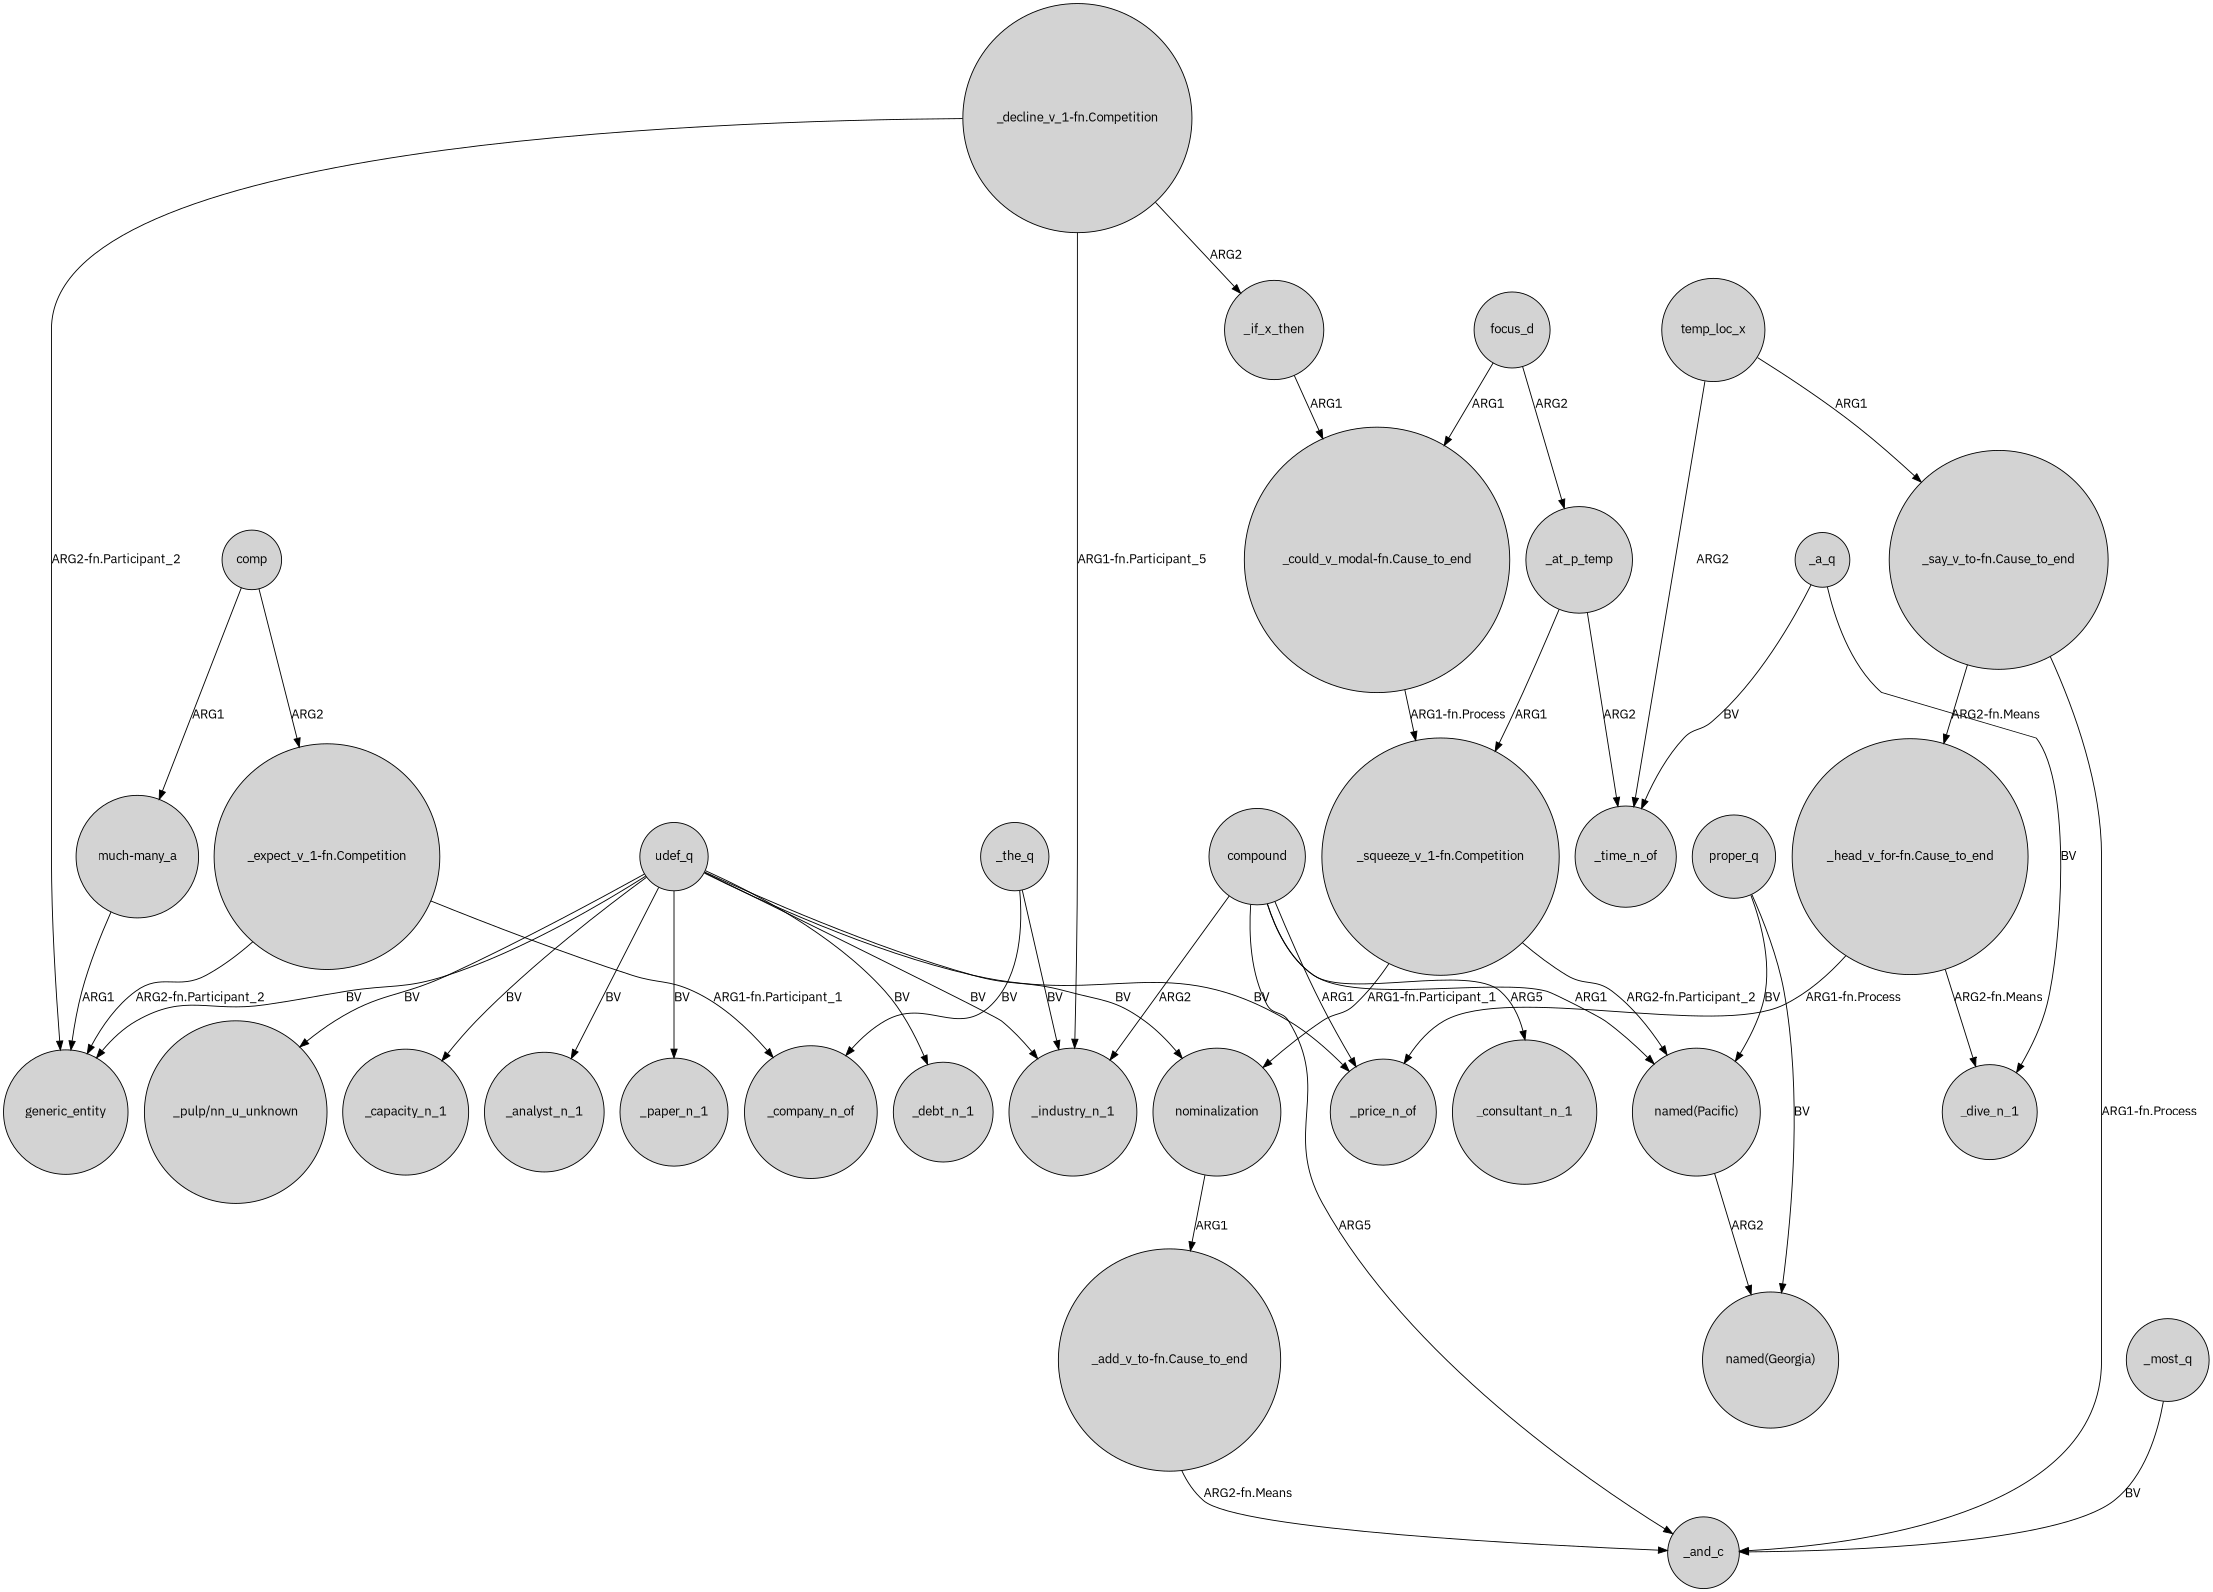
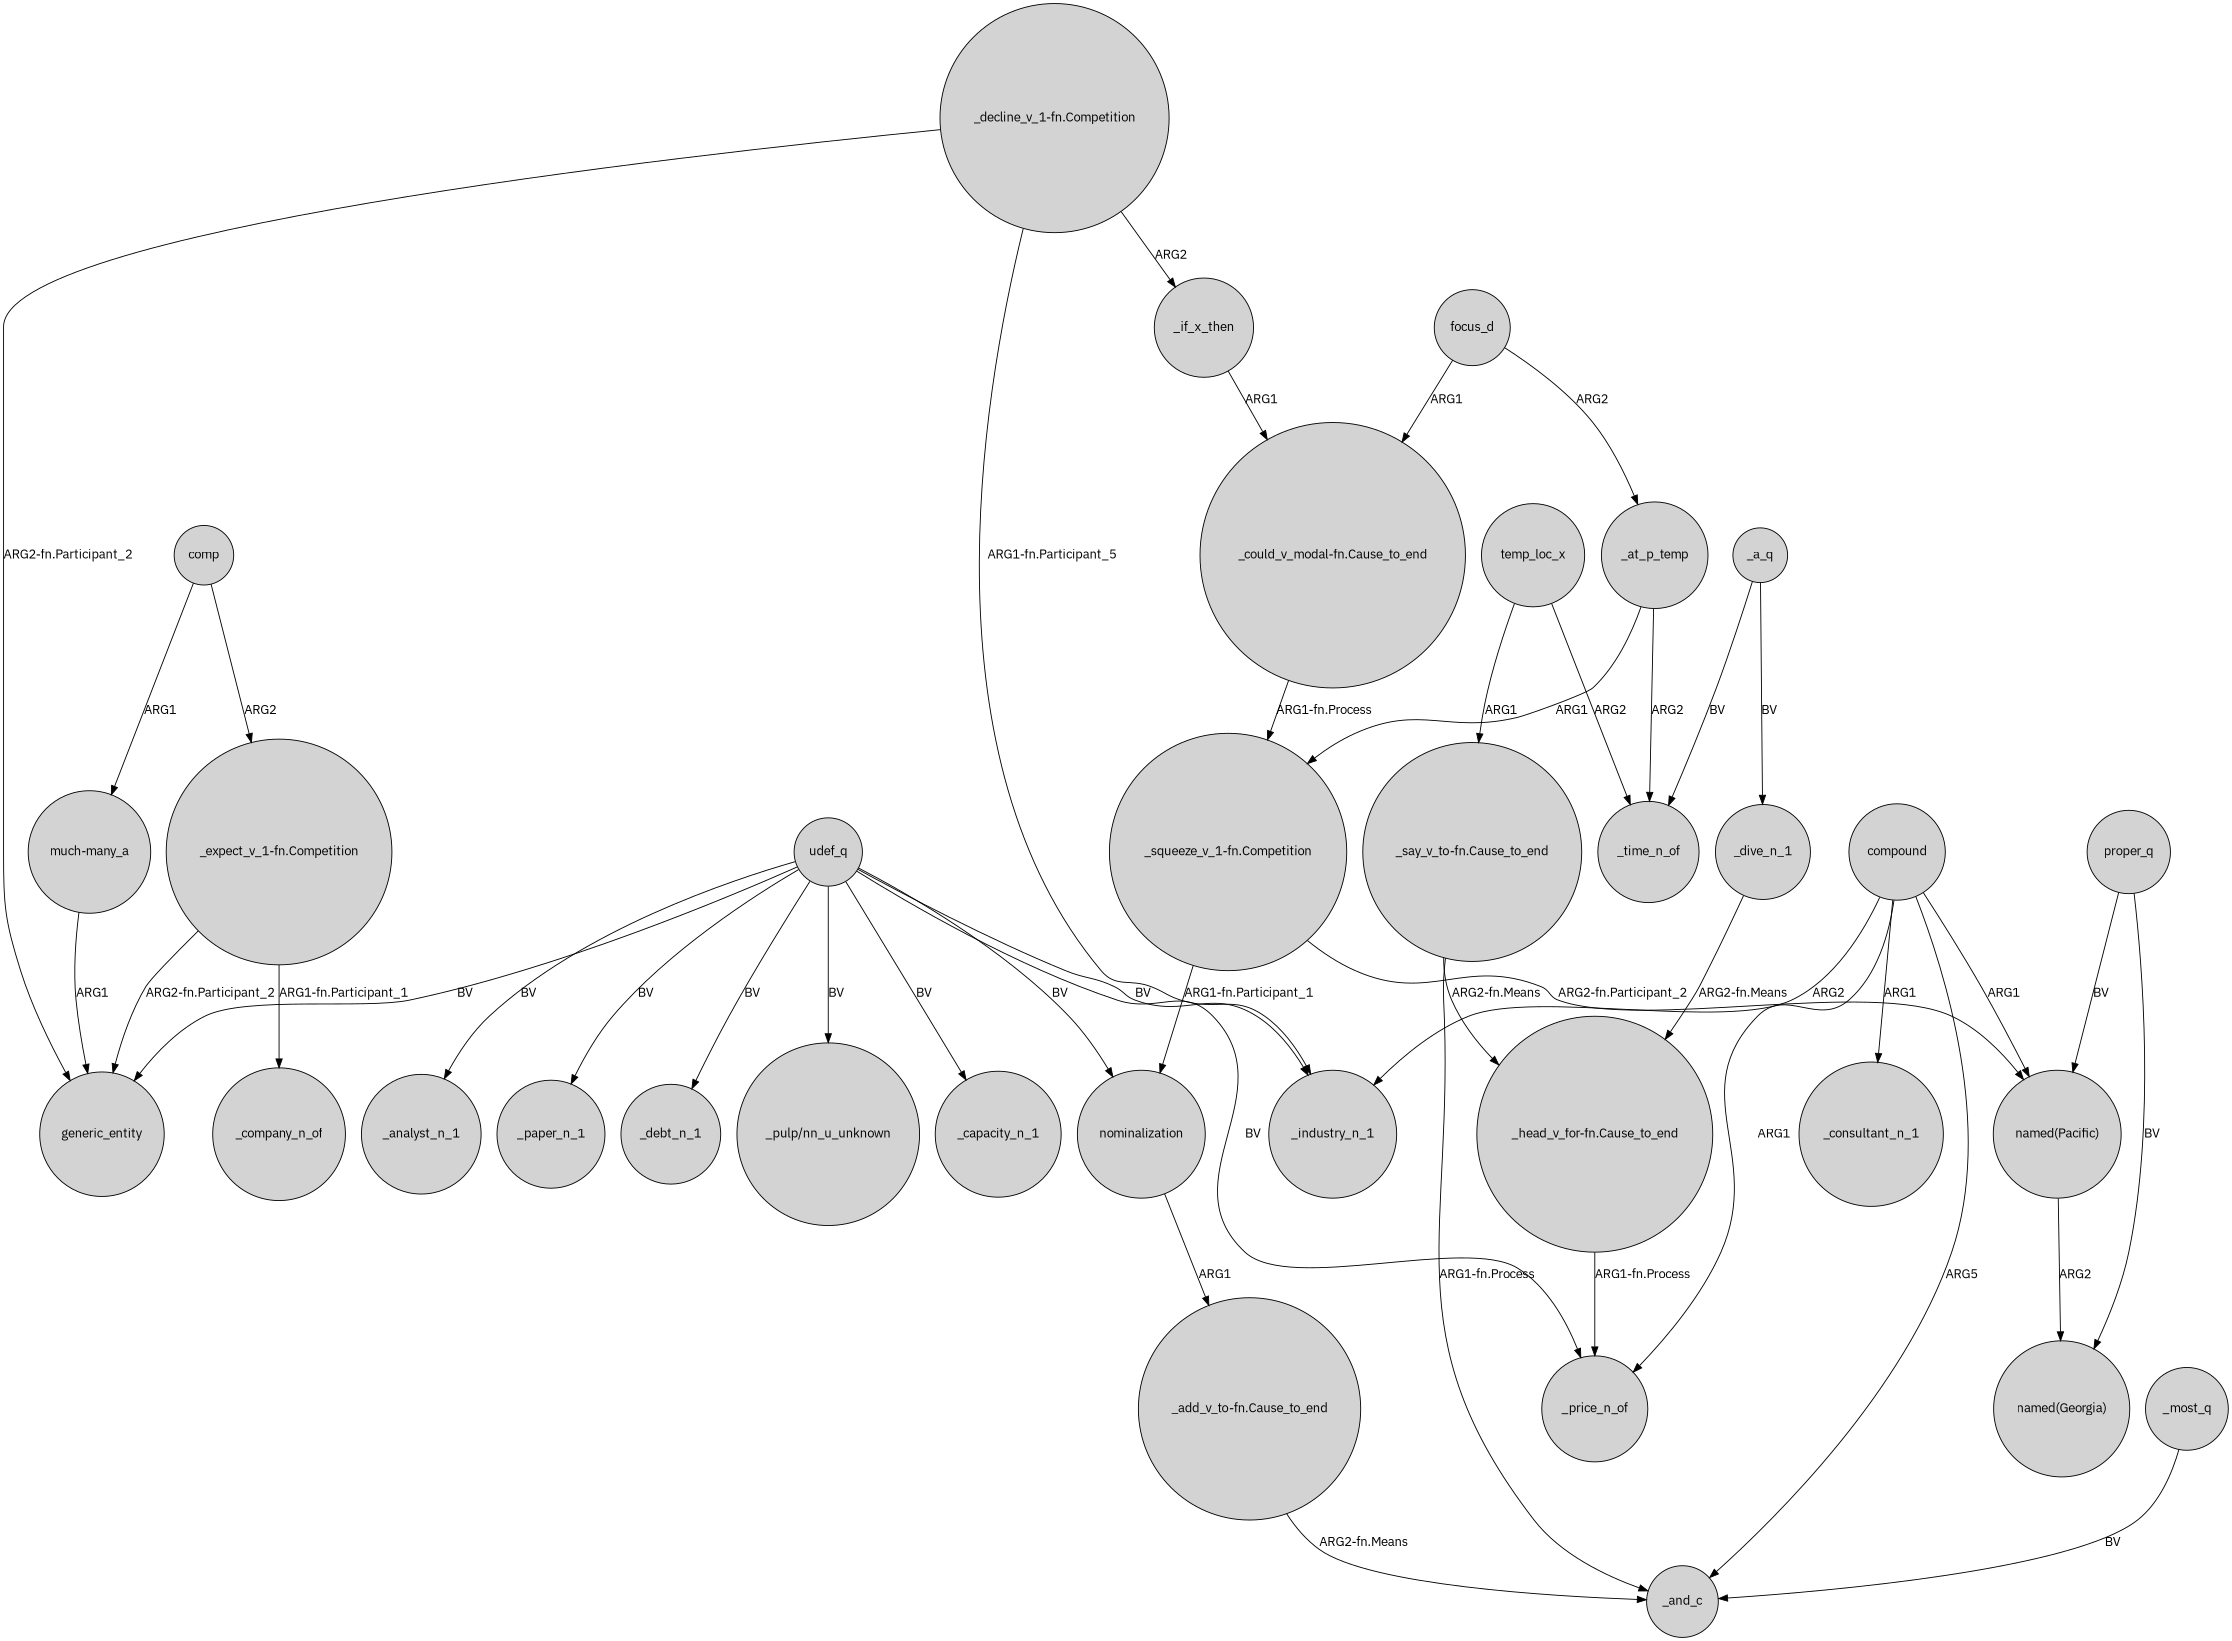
(1015, 857) -> none
(1527, 998) -> (1900, 993)
(1959, 1014) -> (1710, 965)
